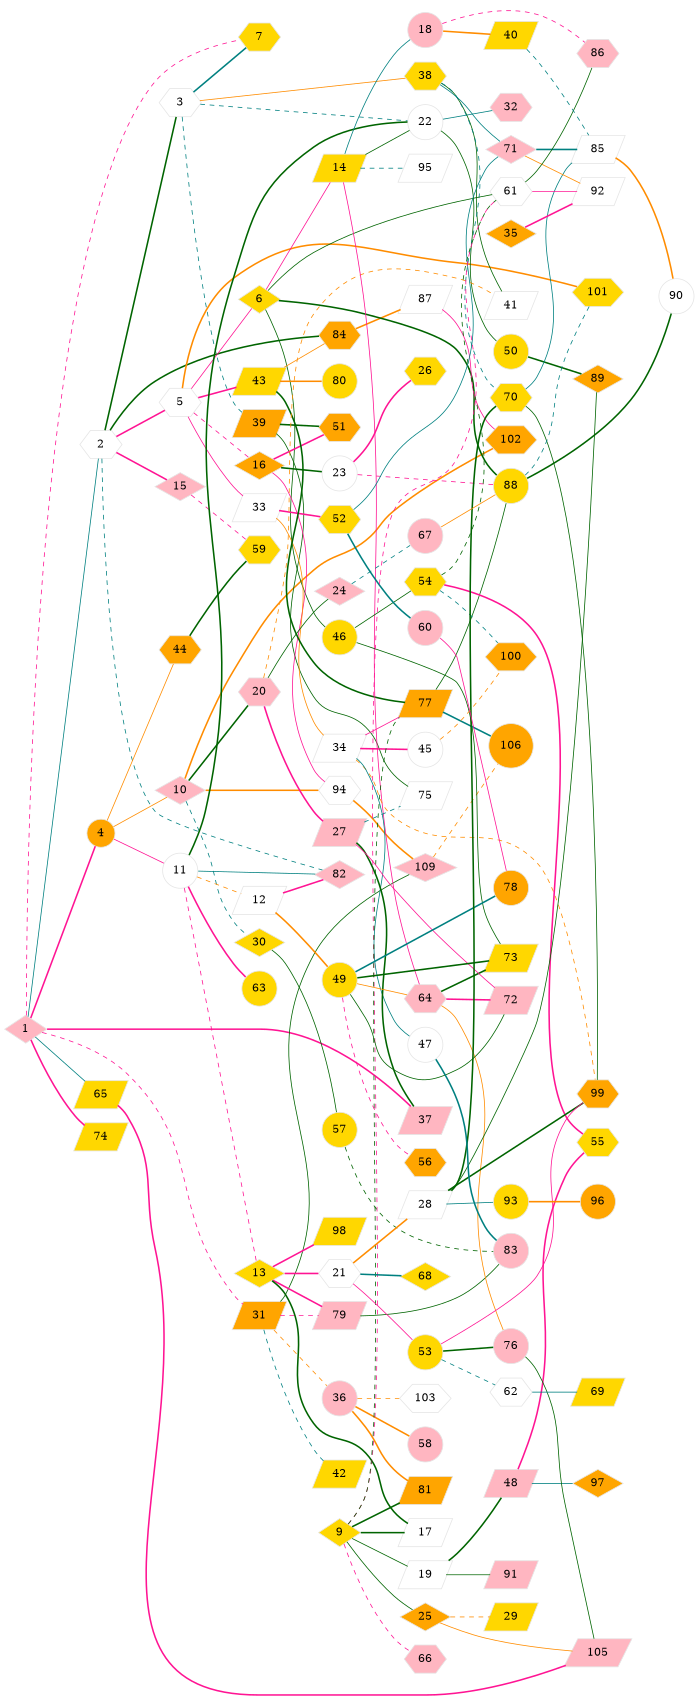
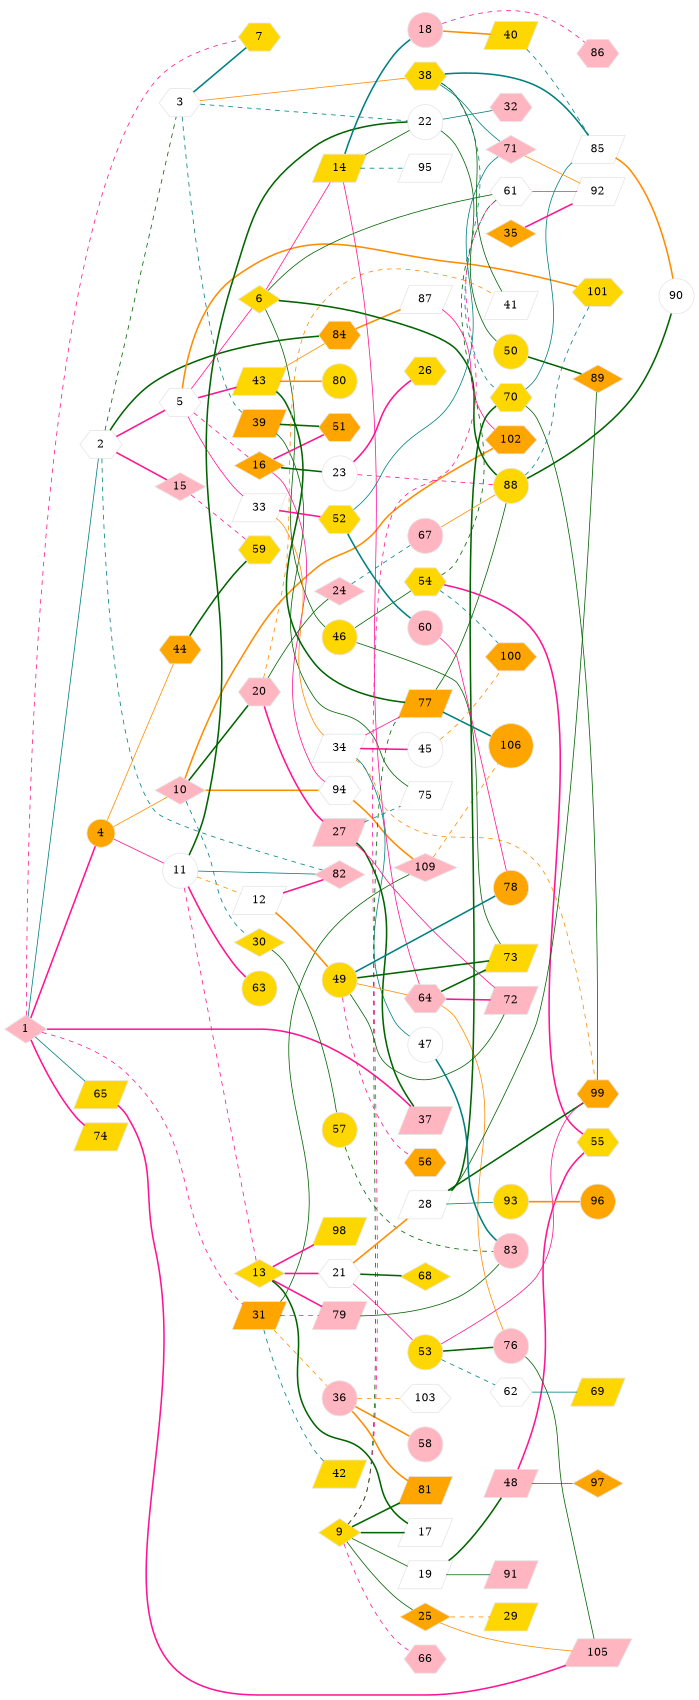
(370, 92) -> (370, 92)
(564, 128) -> none
(558, 149) -> (527, 82)
(141, 274) -> (141, 274)
(382, 1275) -> (382, 1275)
